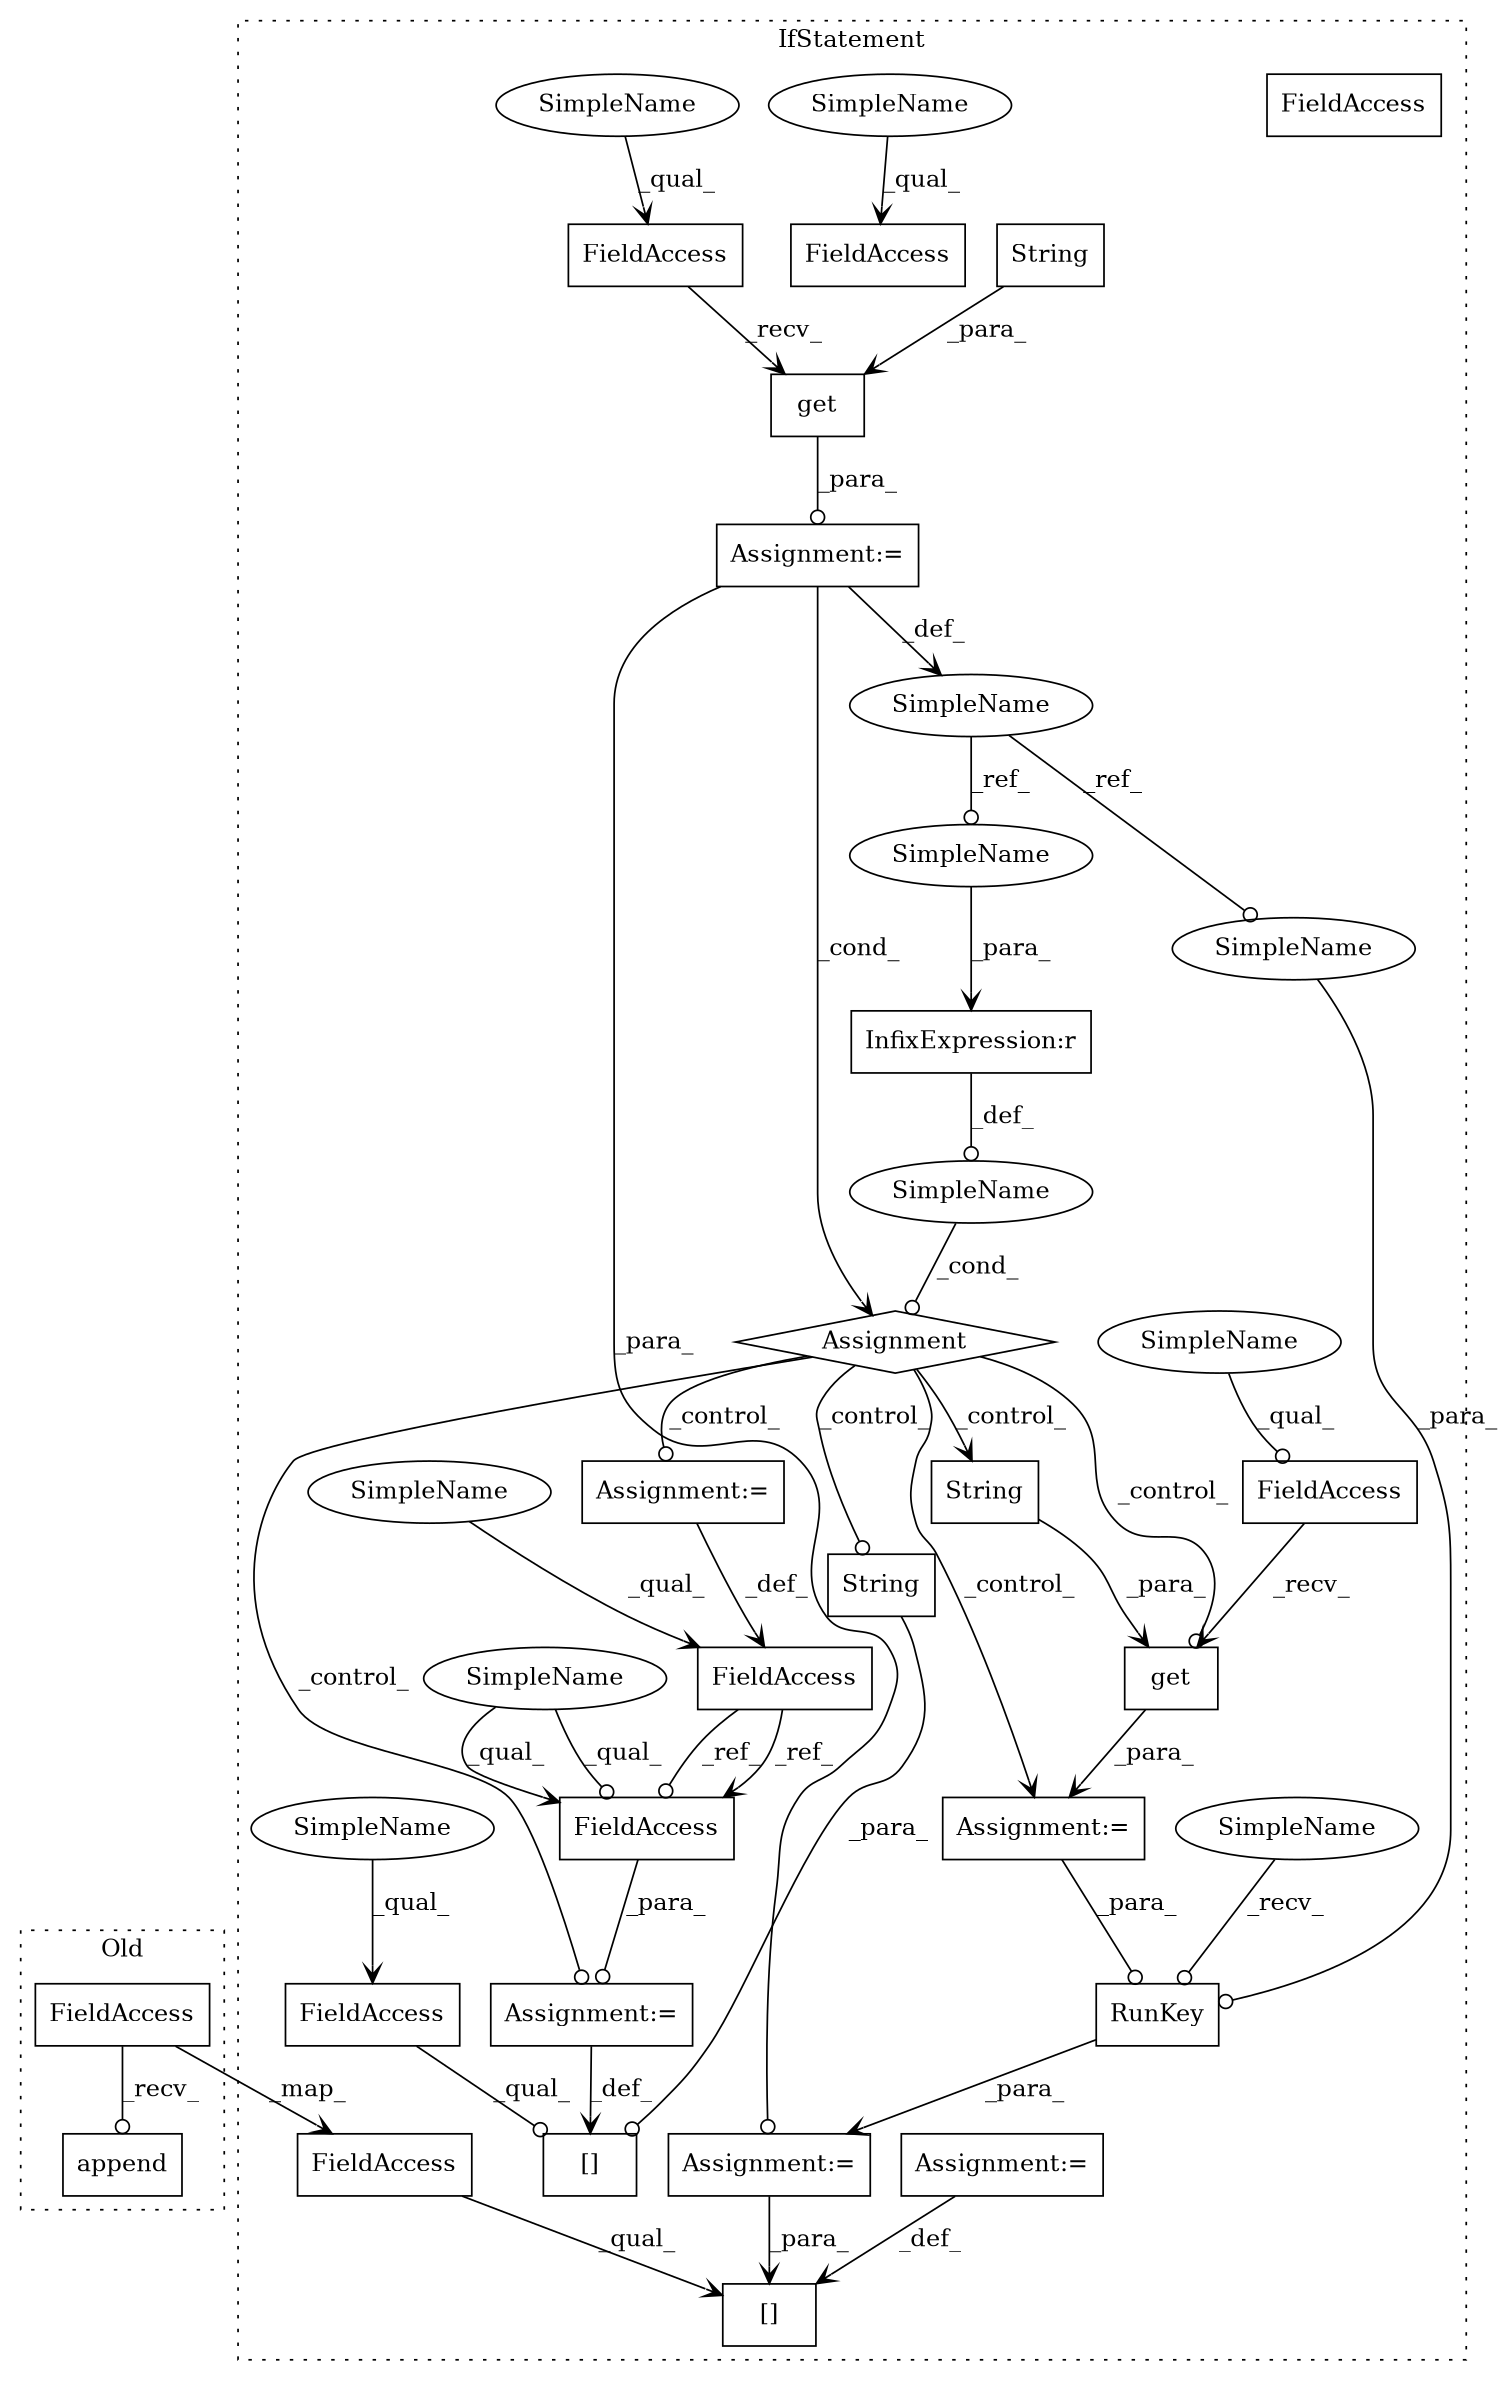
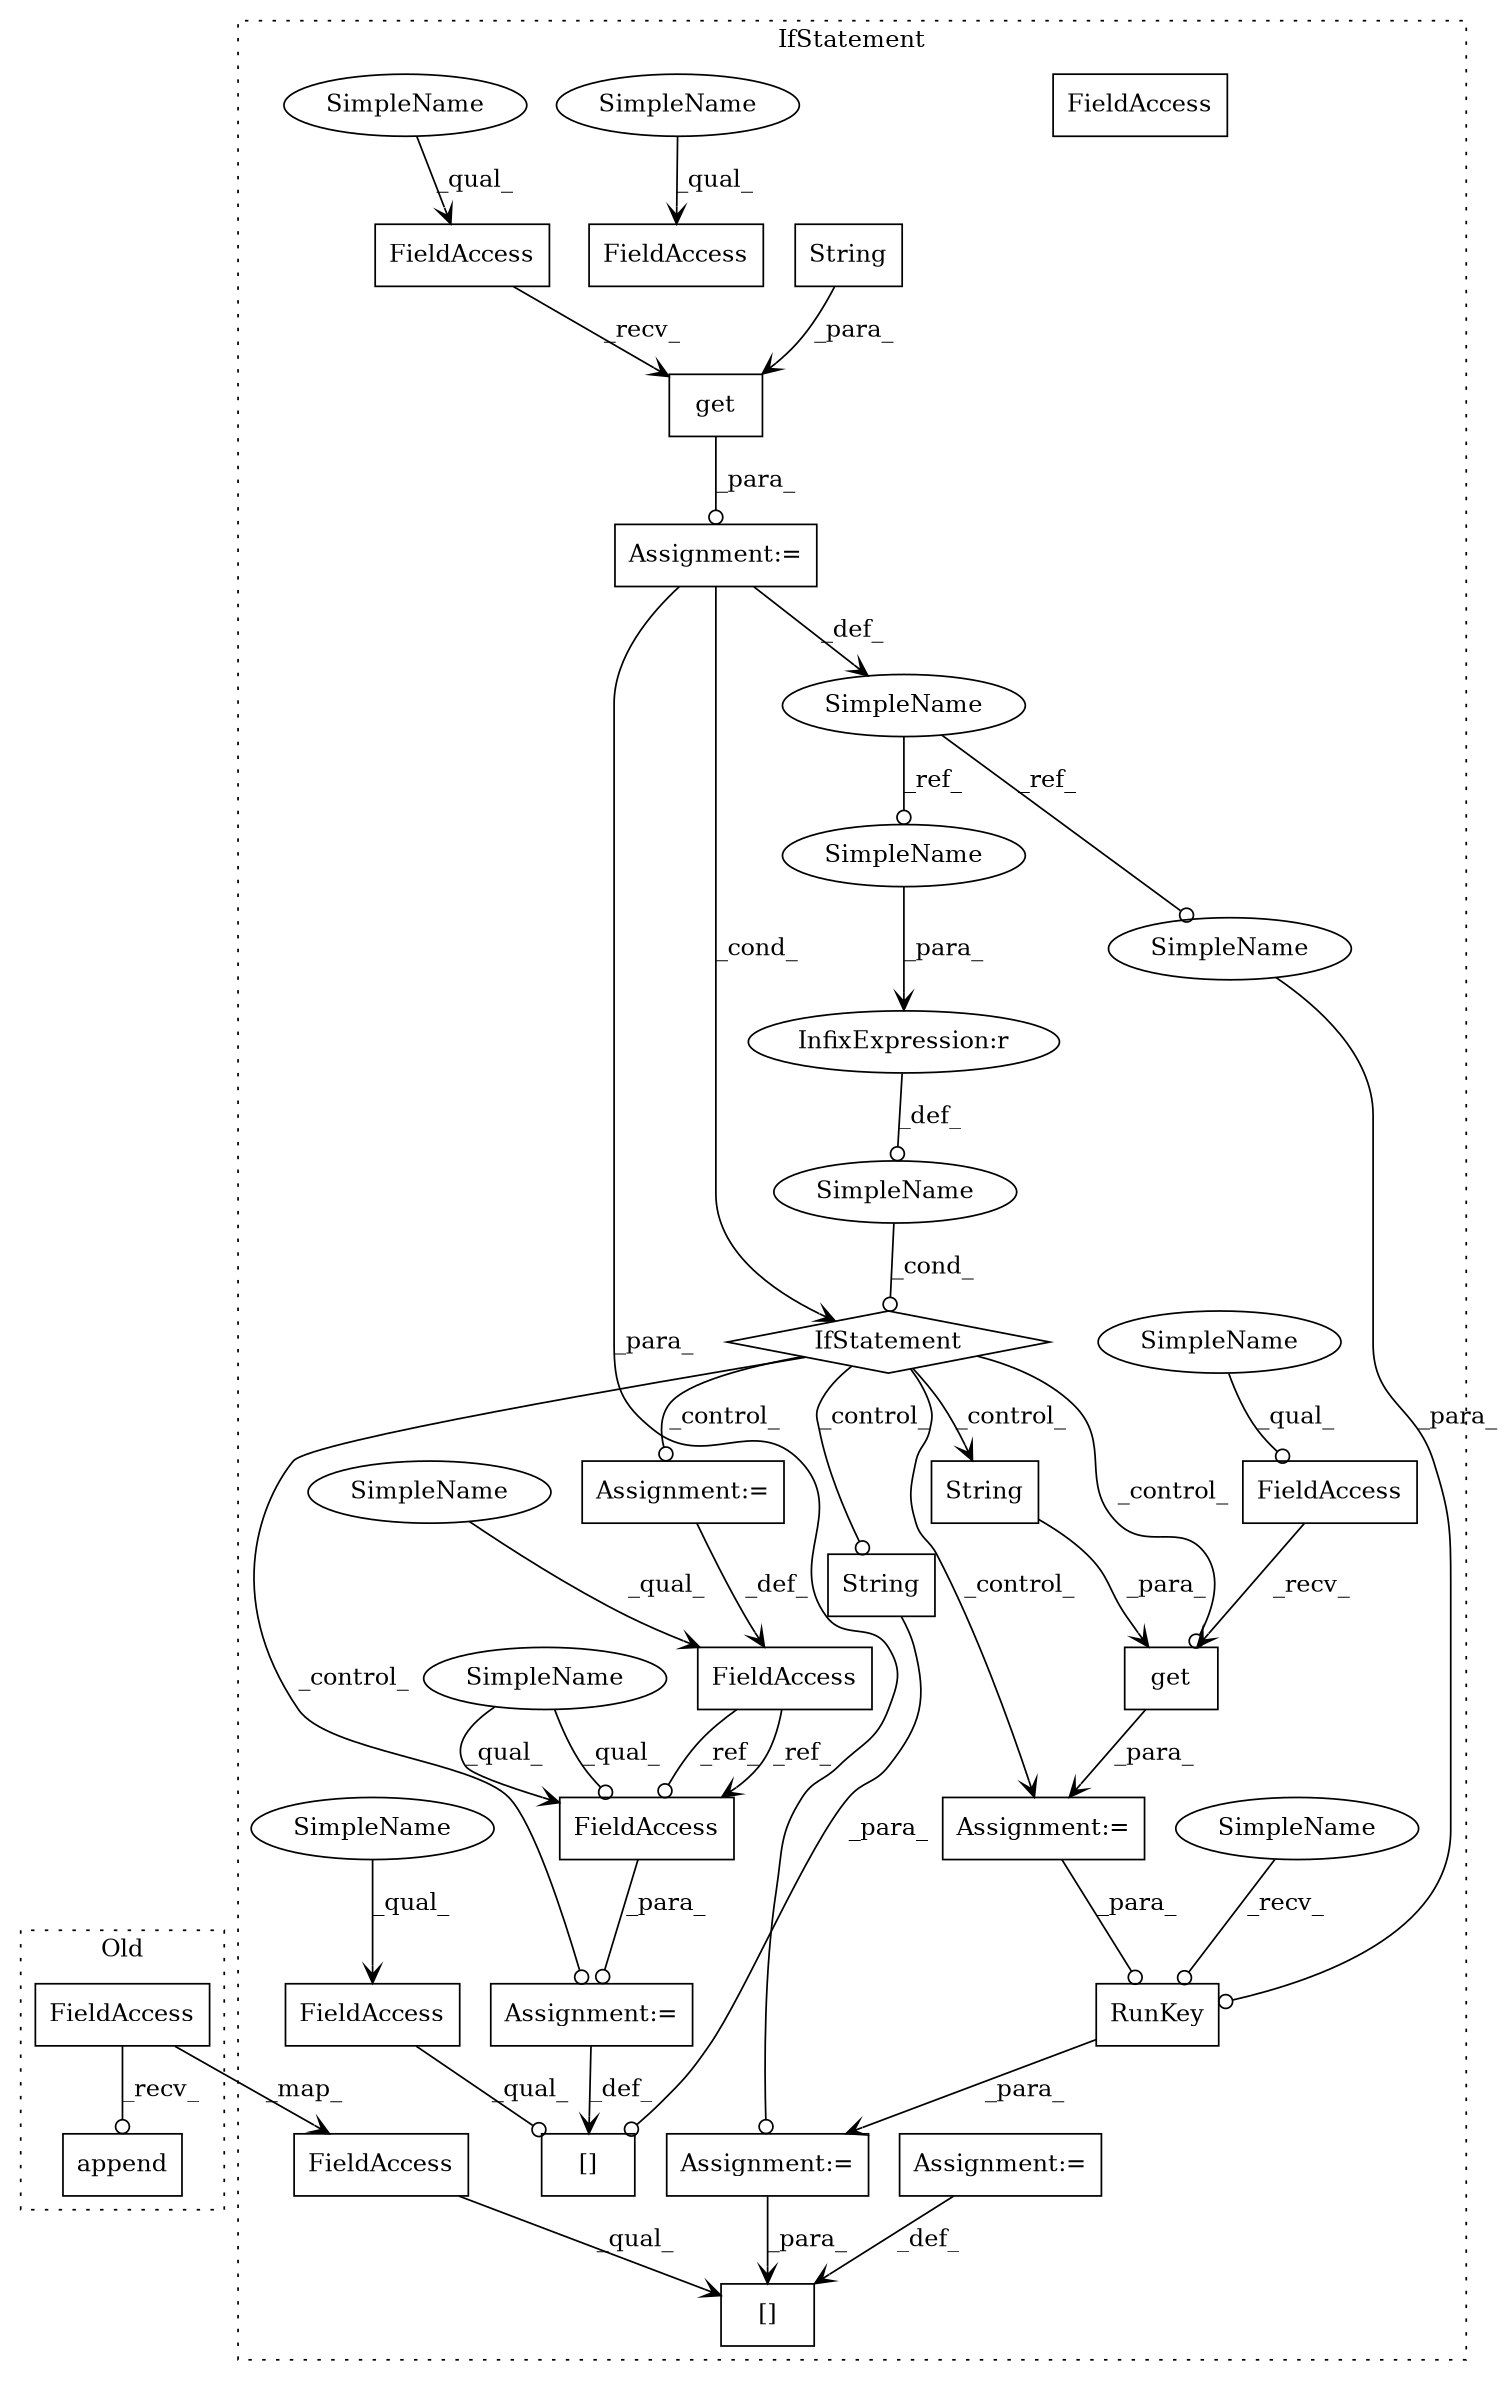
(971, 1042) -> (904, 1042)
(895, 1342) -> (888, 1342)
